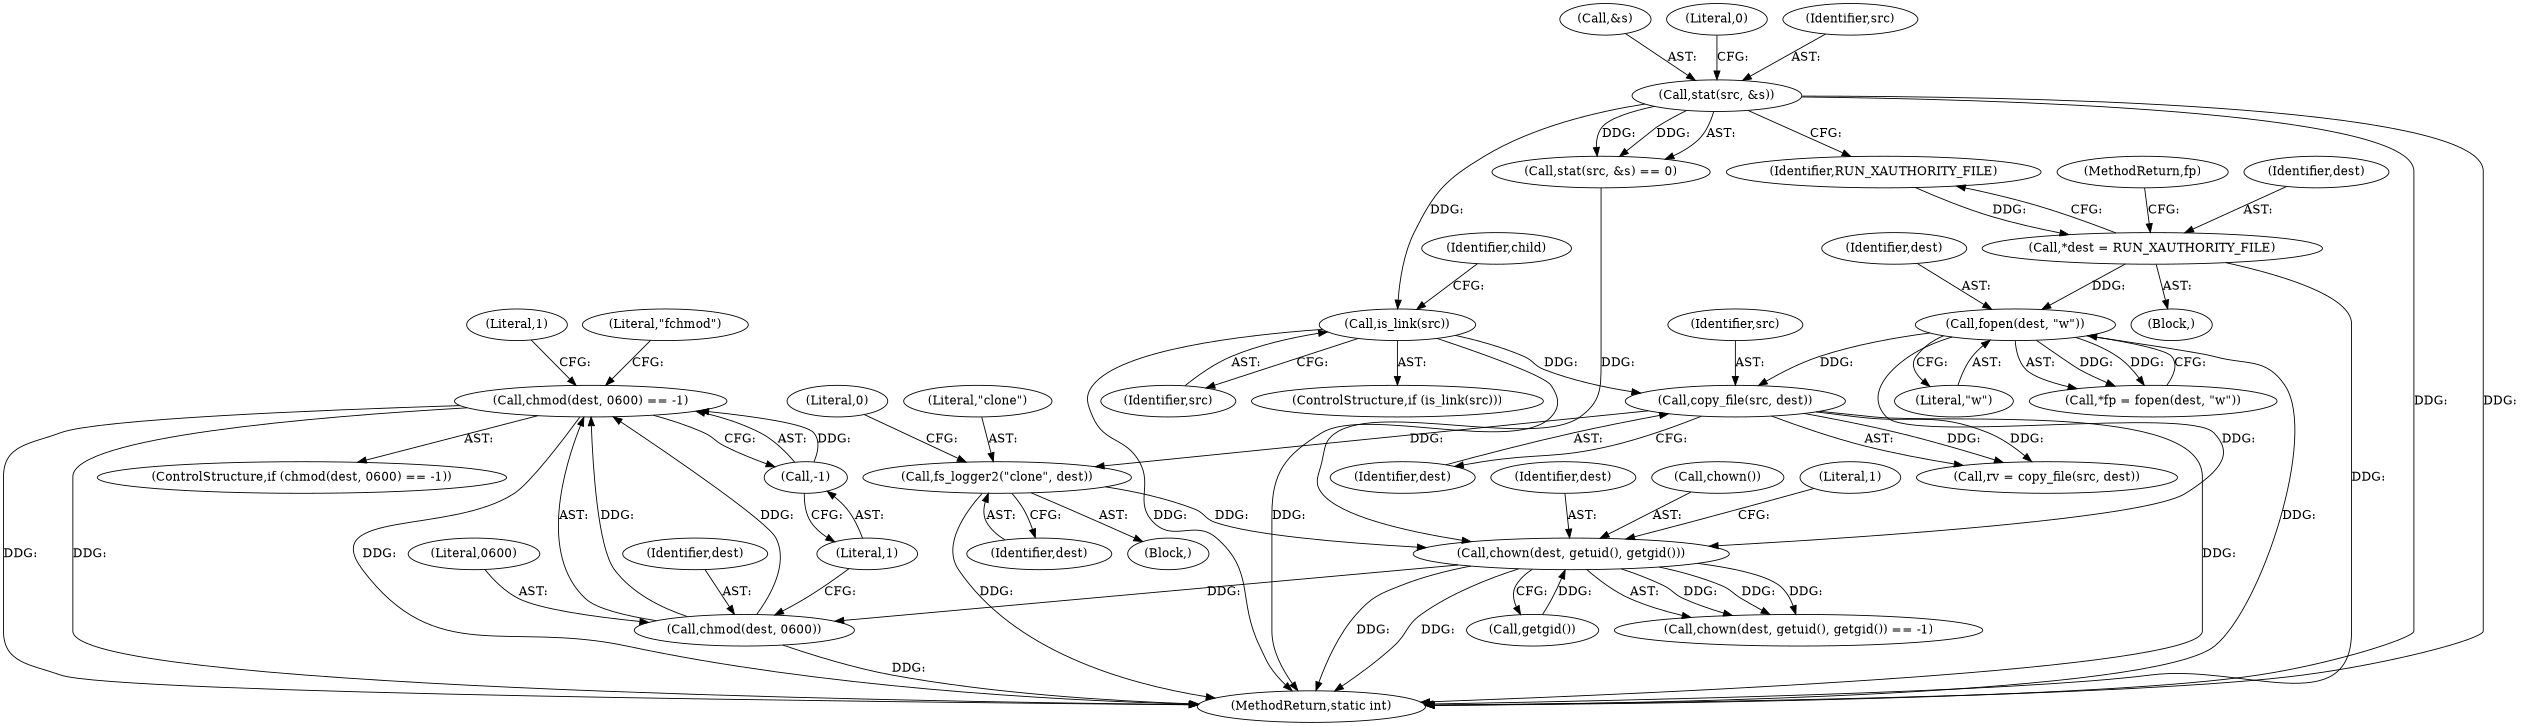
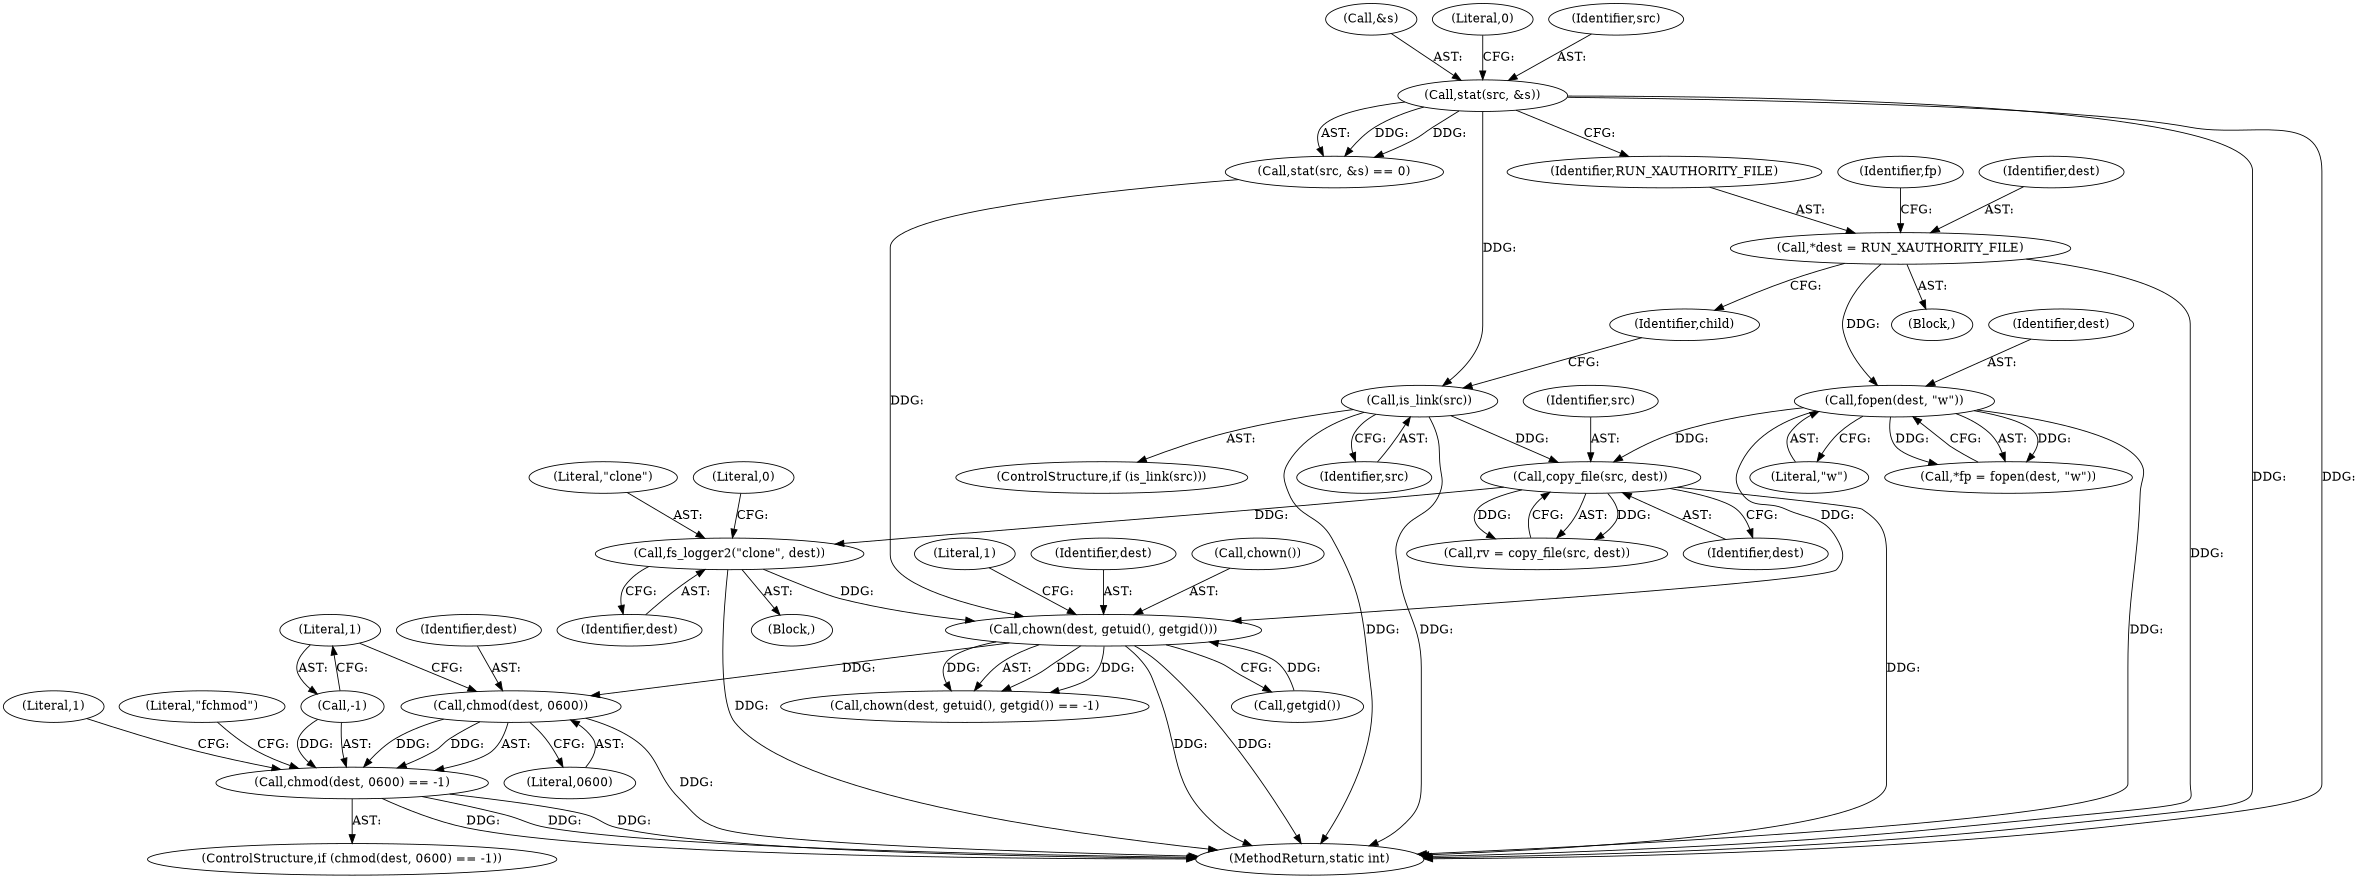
(2143, 172) -> (1901, 172)
(2042, 207) -> (1783, 283)
(2011, 210) -> (1813, 210)
(711, 437) -> none
none -> (1529, 515)
none -> (546, 739)
